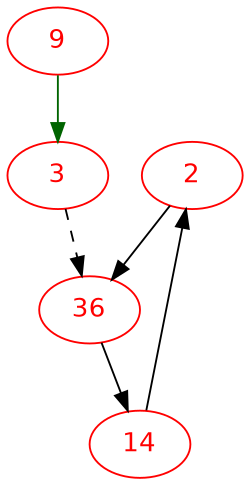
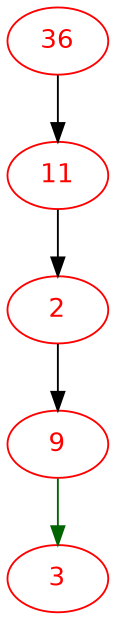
(71, 233) -> none
(147, 235) -> (58, 368)
(140, 444) -> (58, 175)
